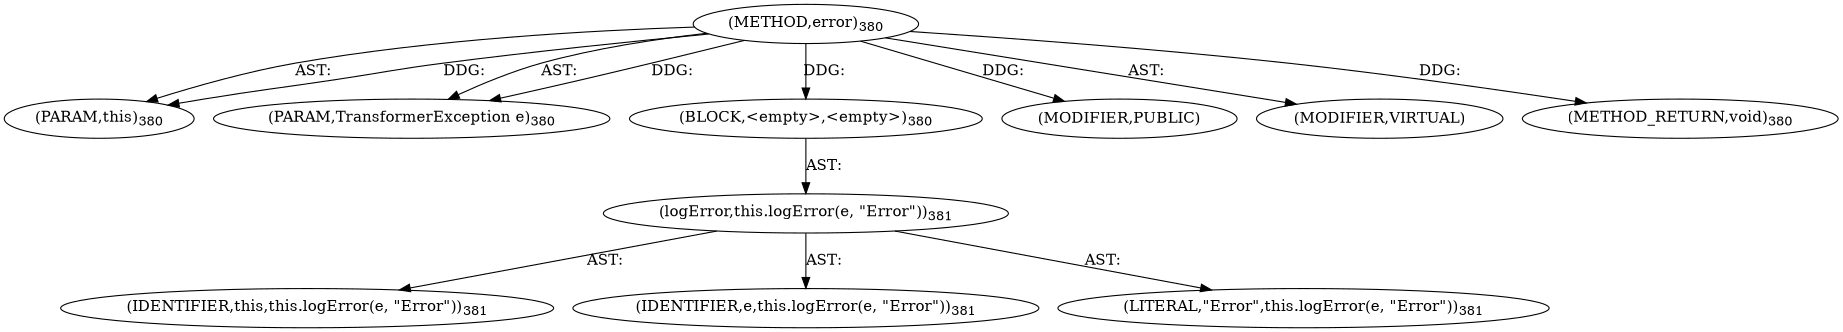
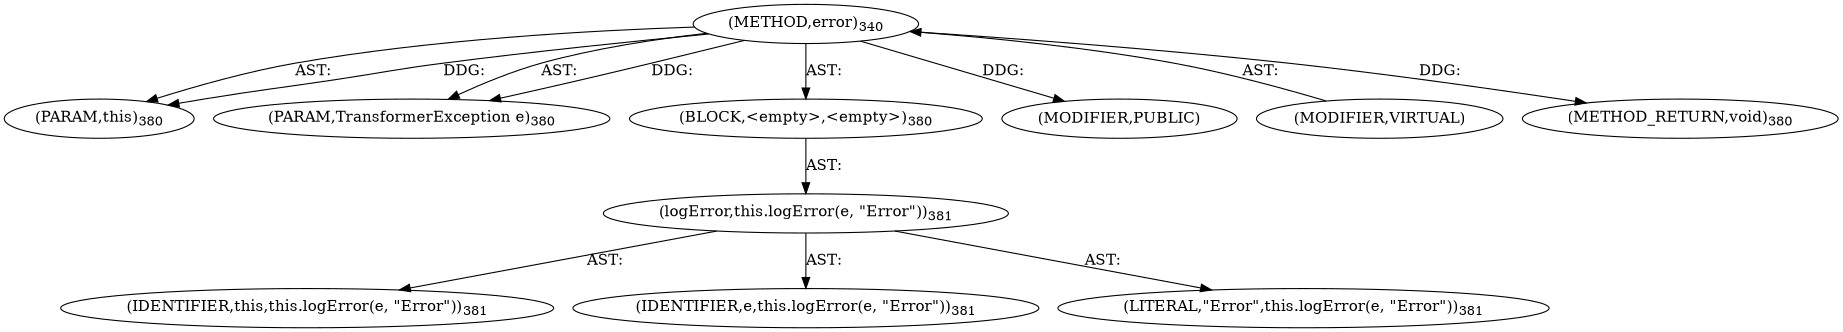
(871, 22) -> (871, 22)
(1085, 70) -> (1126, 55)
(827, 71) -> (827, 71)
